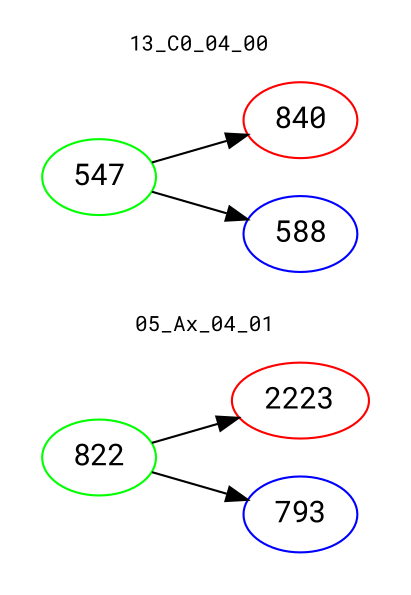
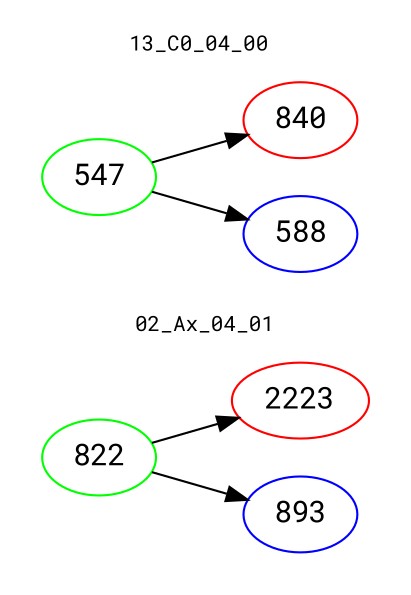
(206, 326) -> (206, 326)
(300, 514) -> (300, 514)
